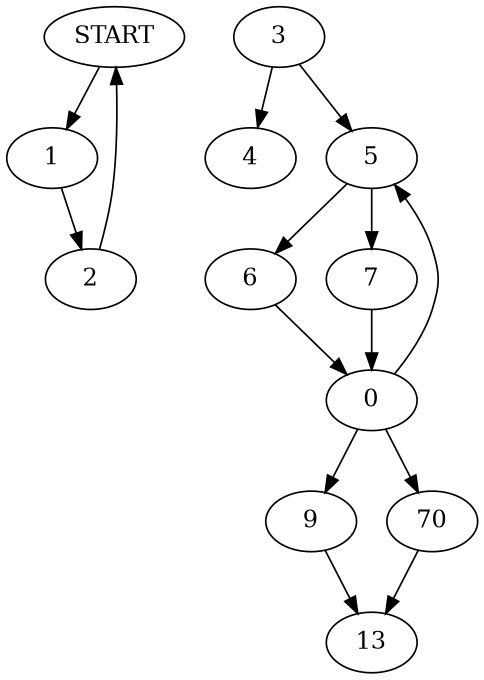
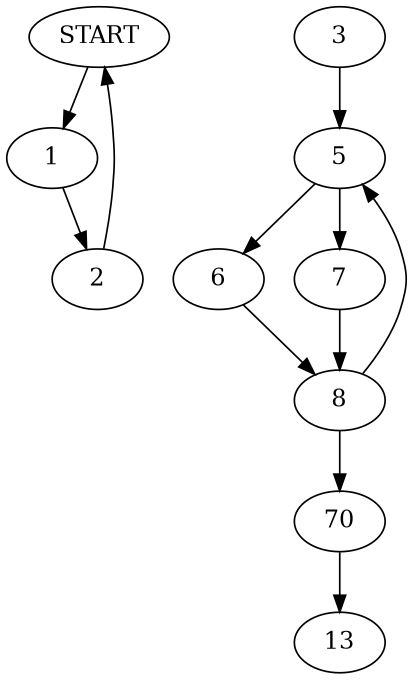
(251, 158) -> none
(372, 400) -> (340, 400)
(311, 521) -> none
